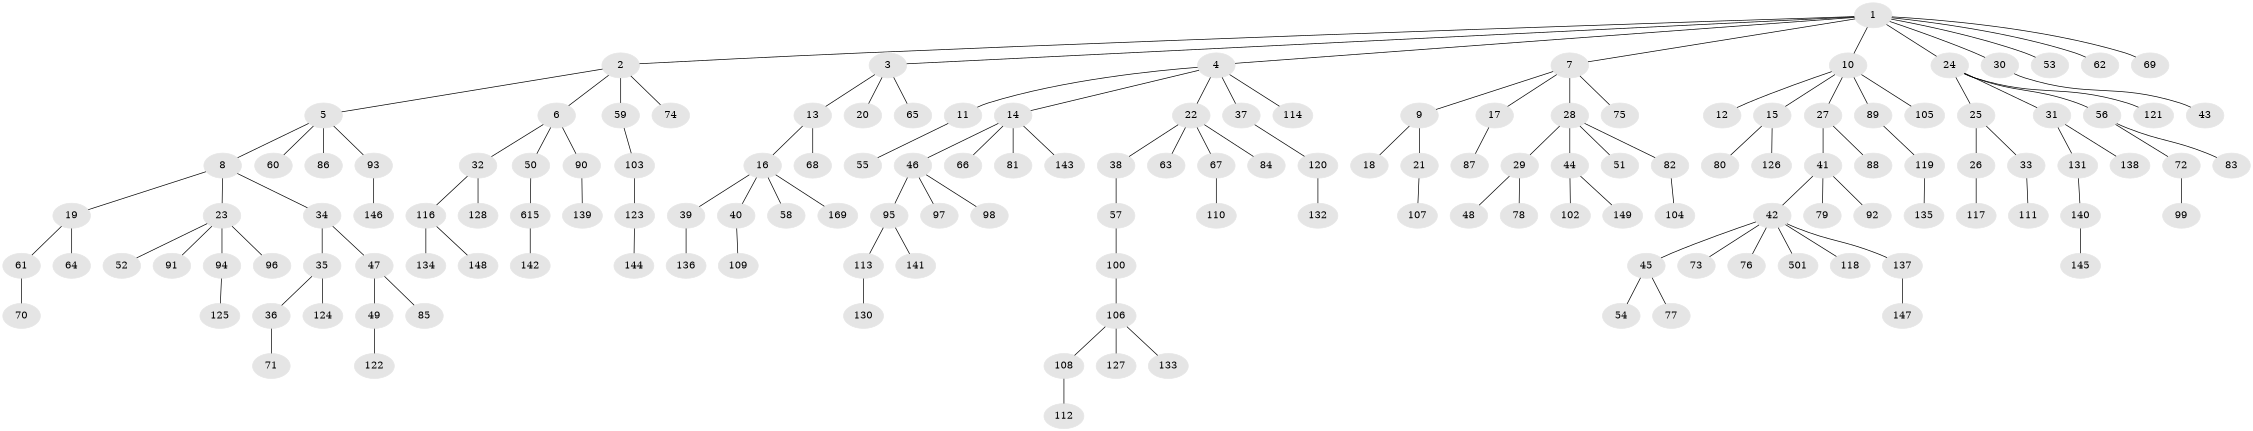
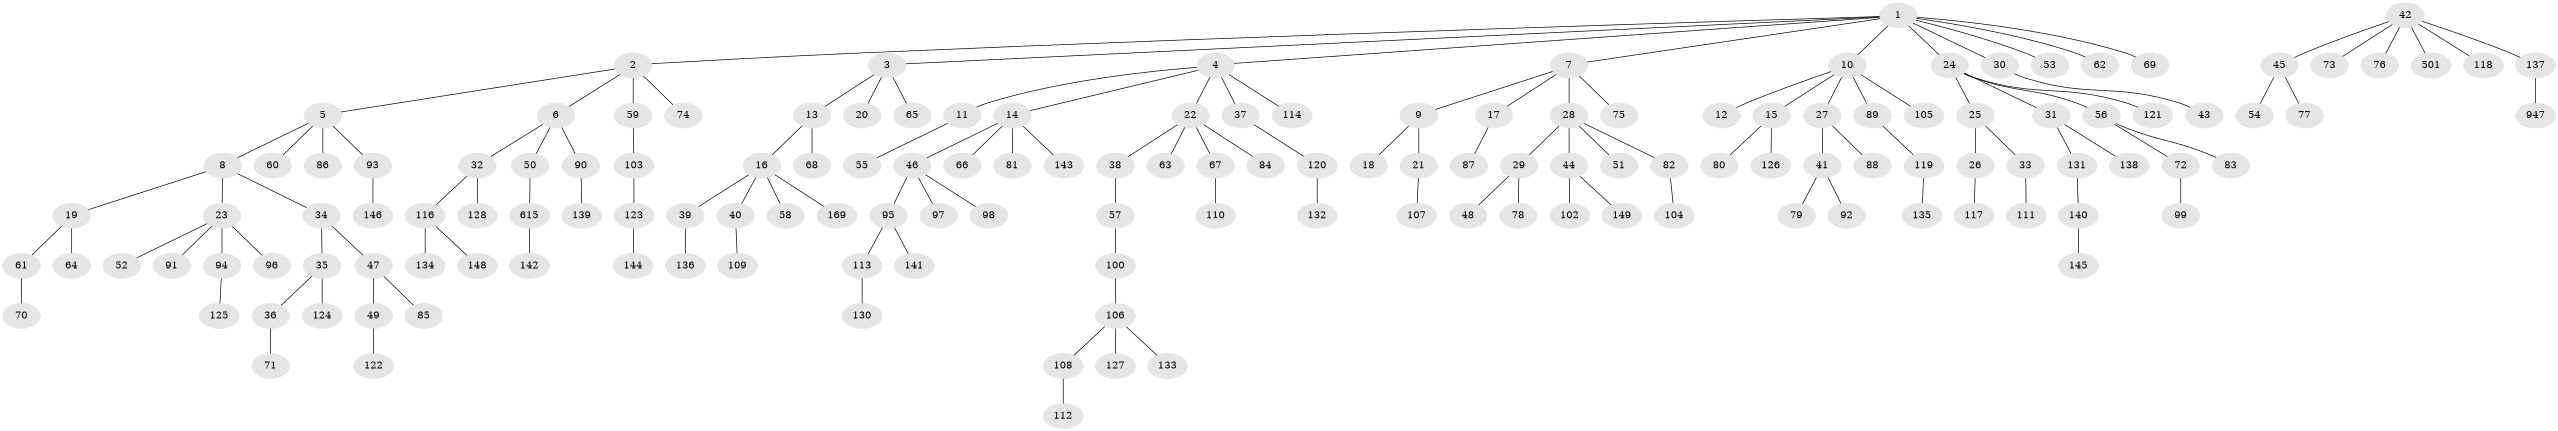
(1798, 191) -> none
(1902, 316) -> (2536, 116)
